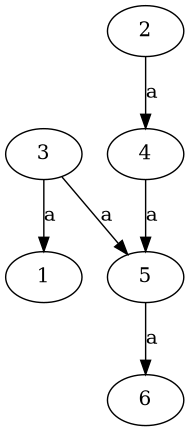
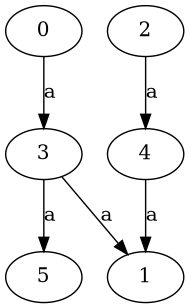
none -> (44, 31)
(146, 209) -> (146, 209)
(146, 400) -> none
